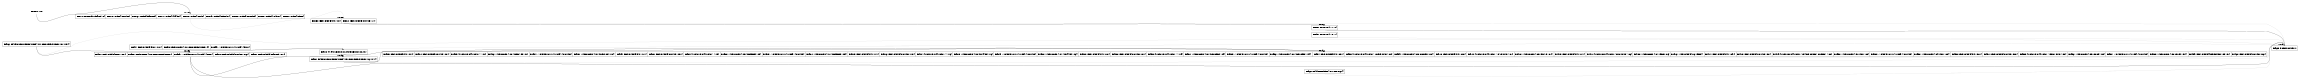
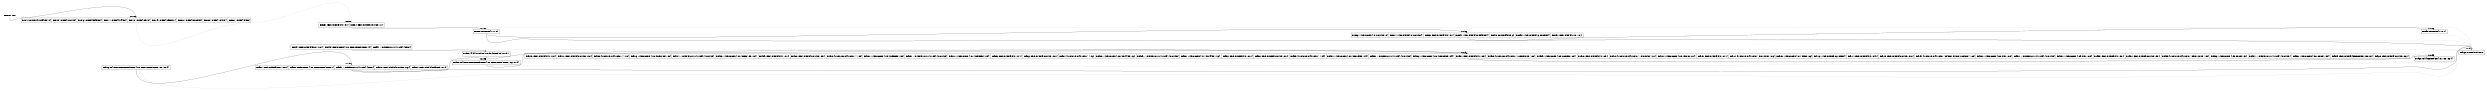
none -> (1467, 35)
none -> (1950, 62)
